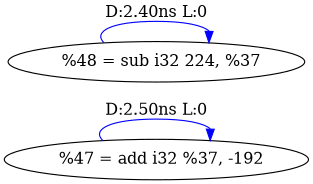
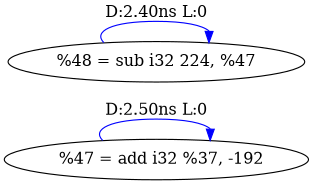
(156, 62) -> (156, 62)
